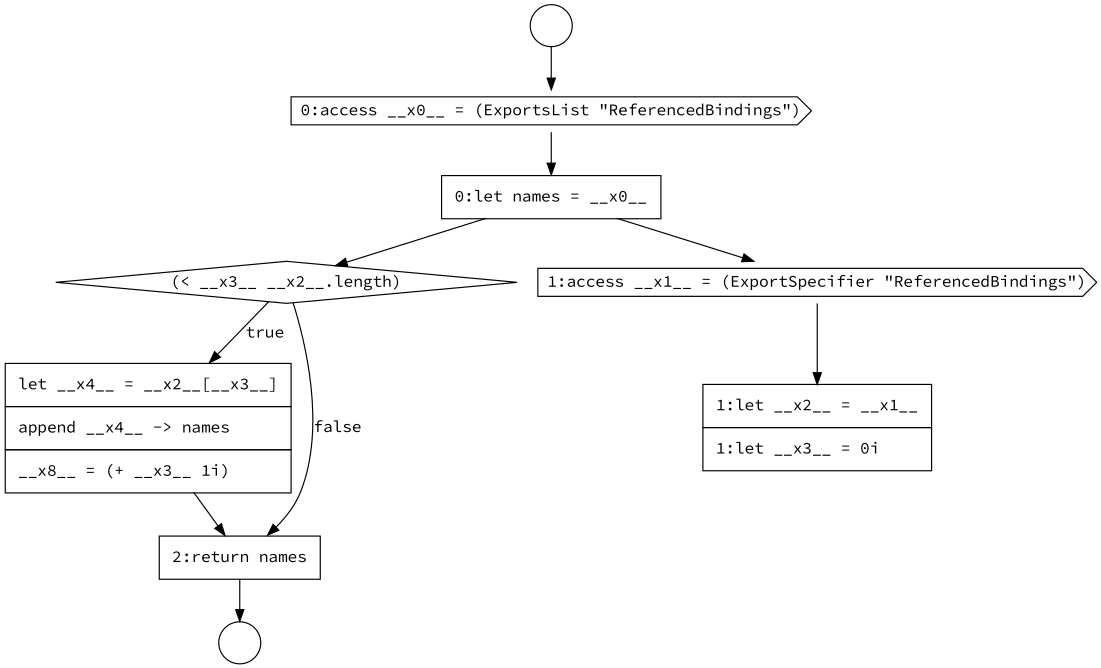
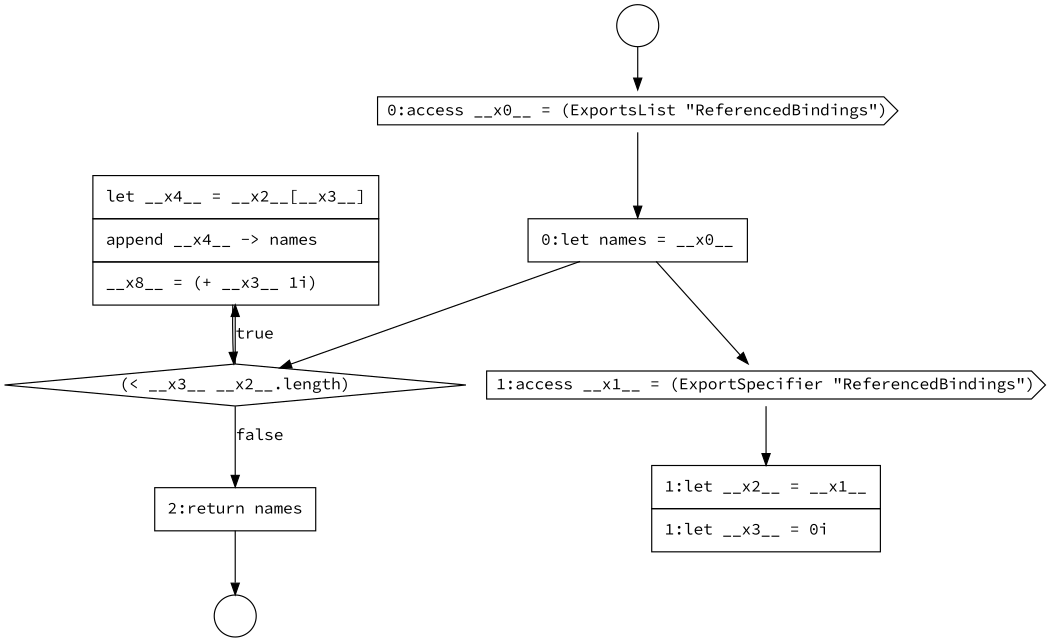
(206, 509) -> (233, 328)
